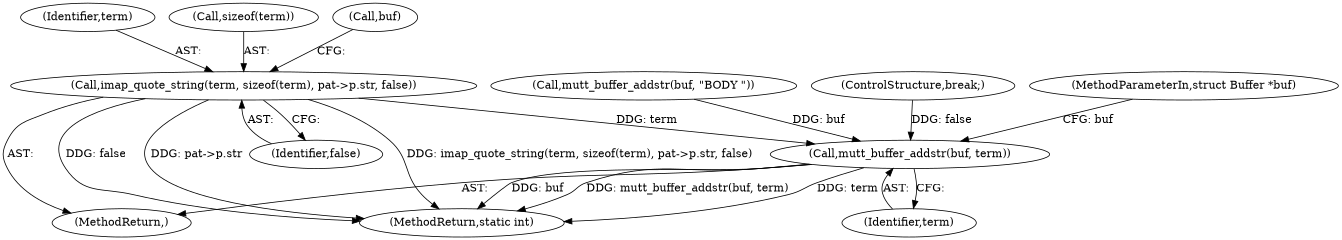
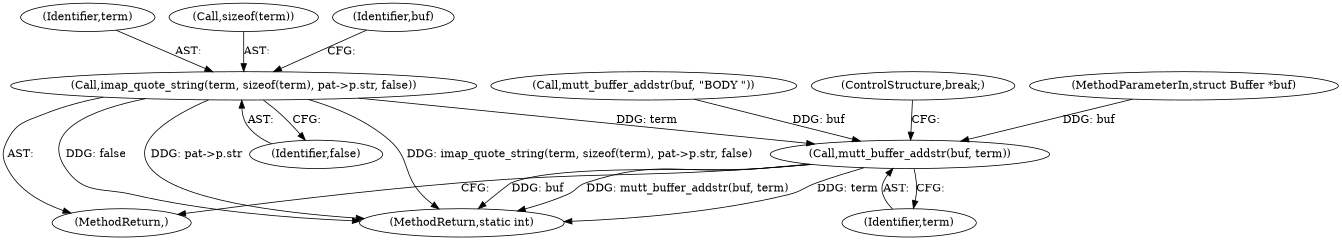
(375, 17) -> (393, 17)
(942, 120) -> (928, 120)
(1088, 120) -> (1089, 120)
(477, 189) -> (477, 189)
